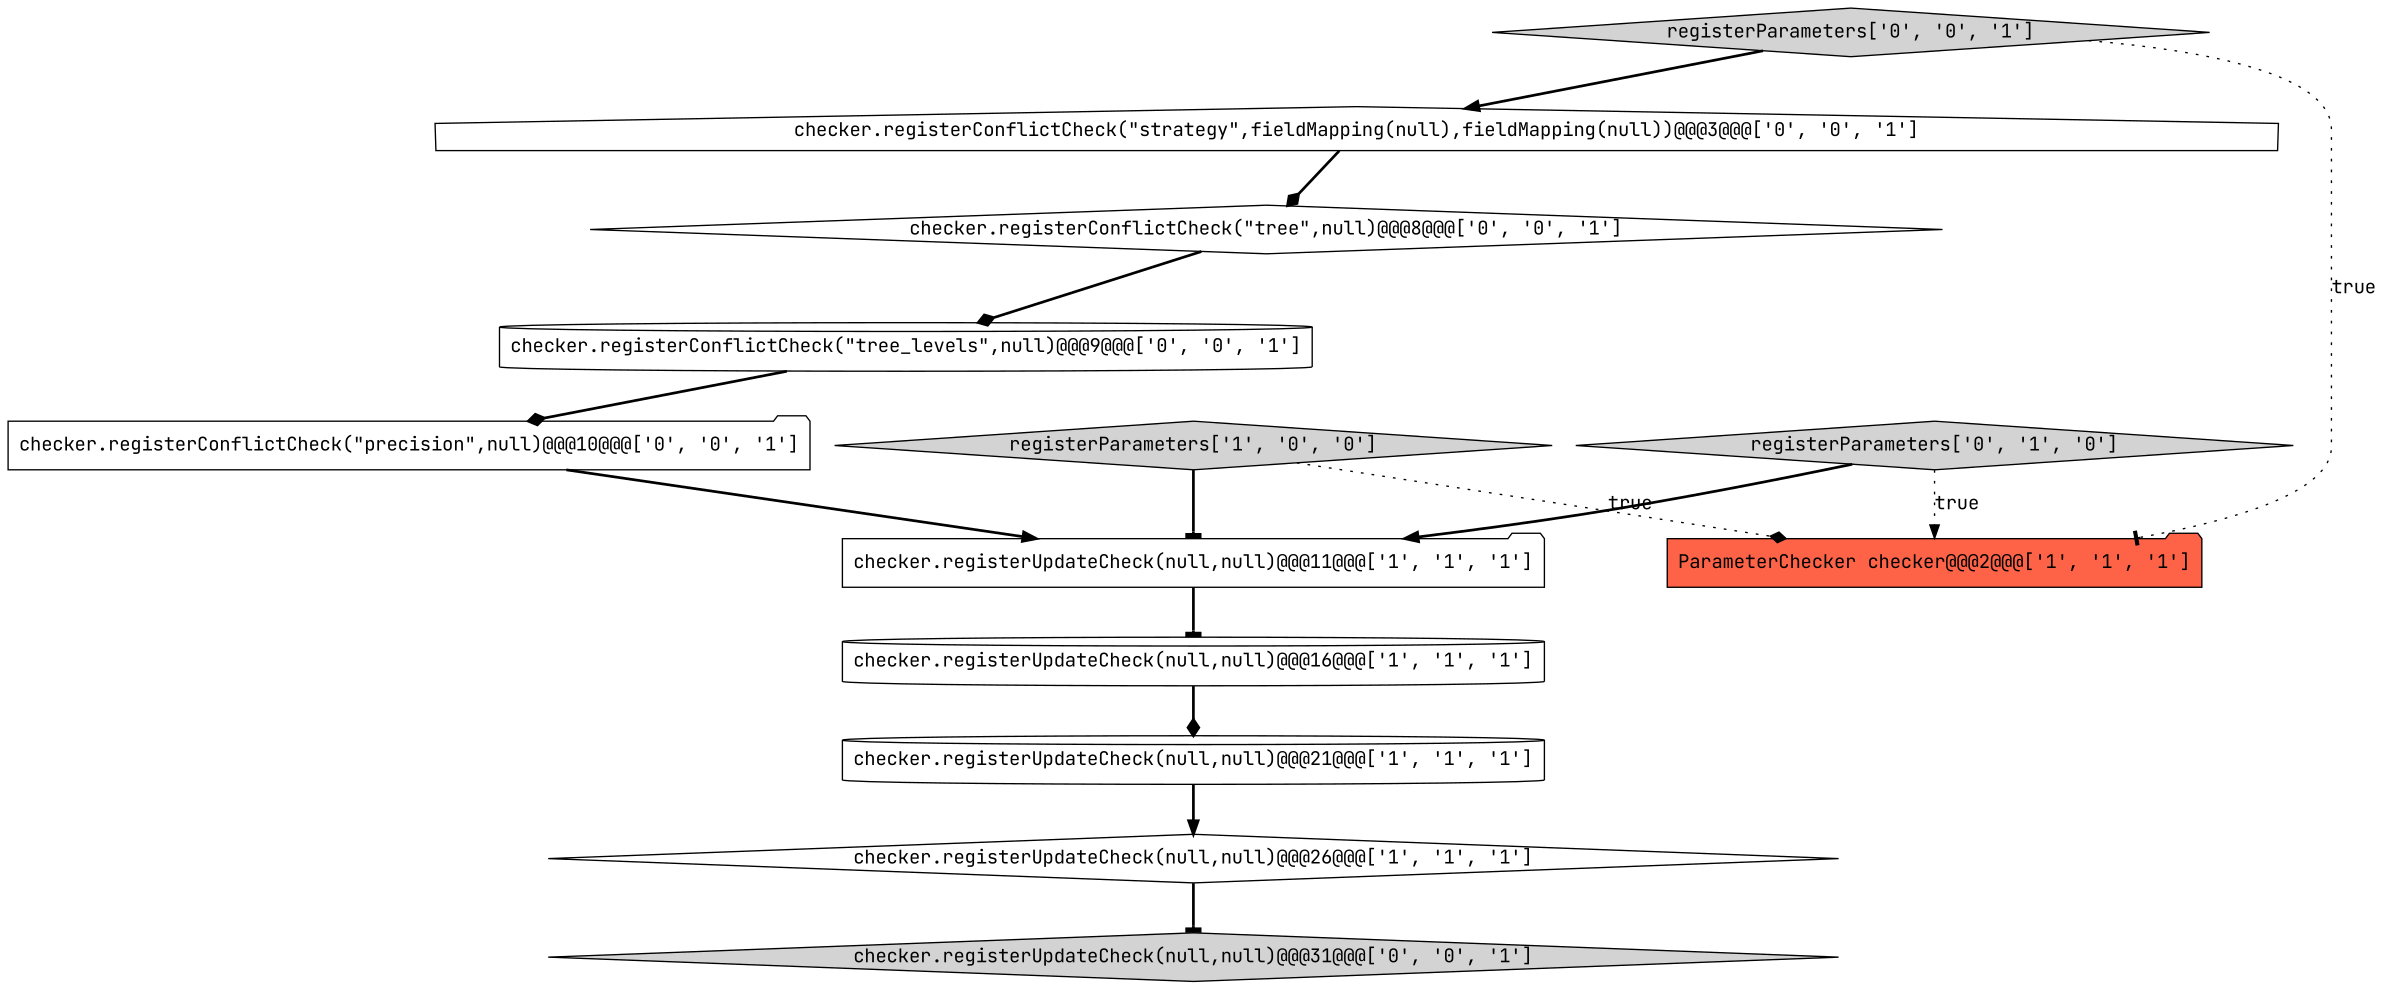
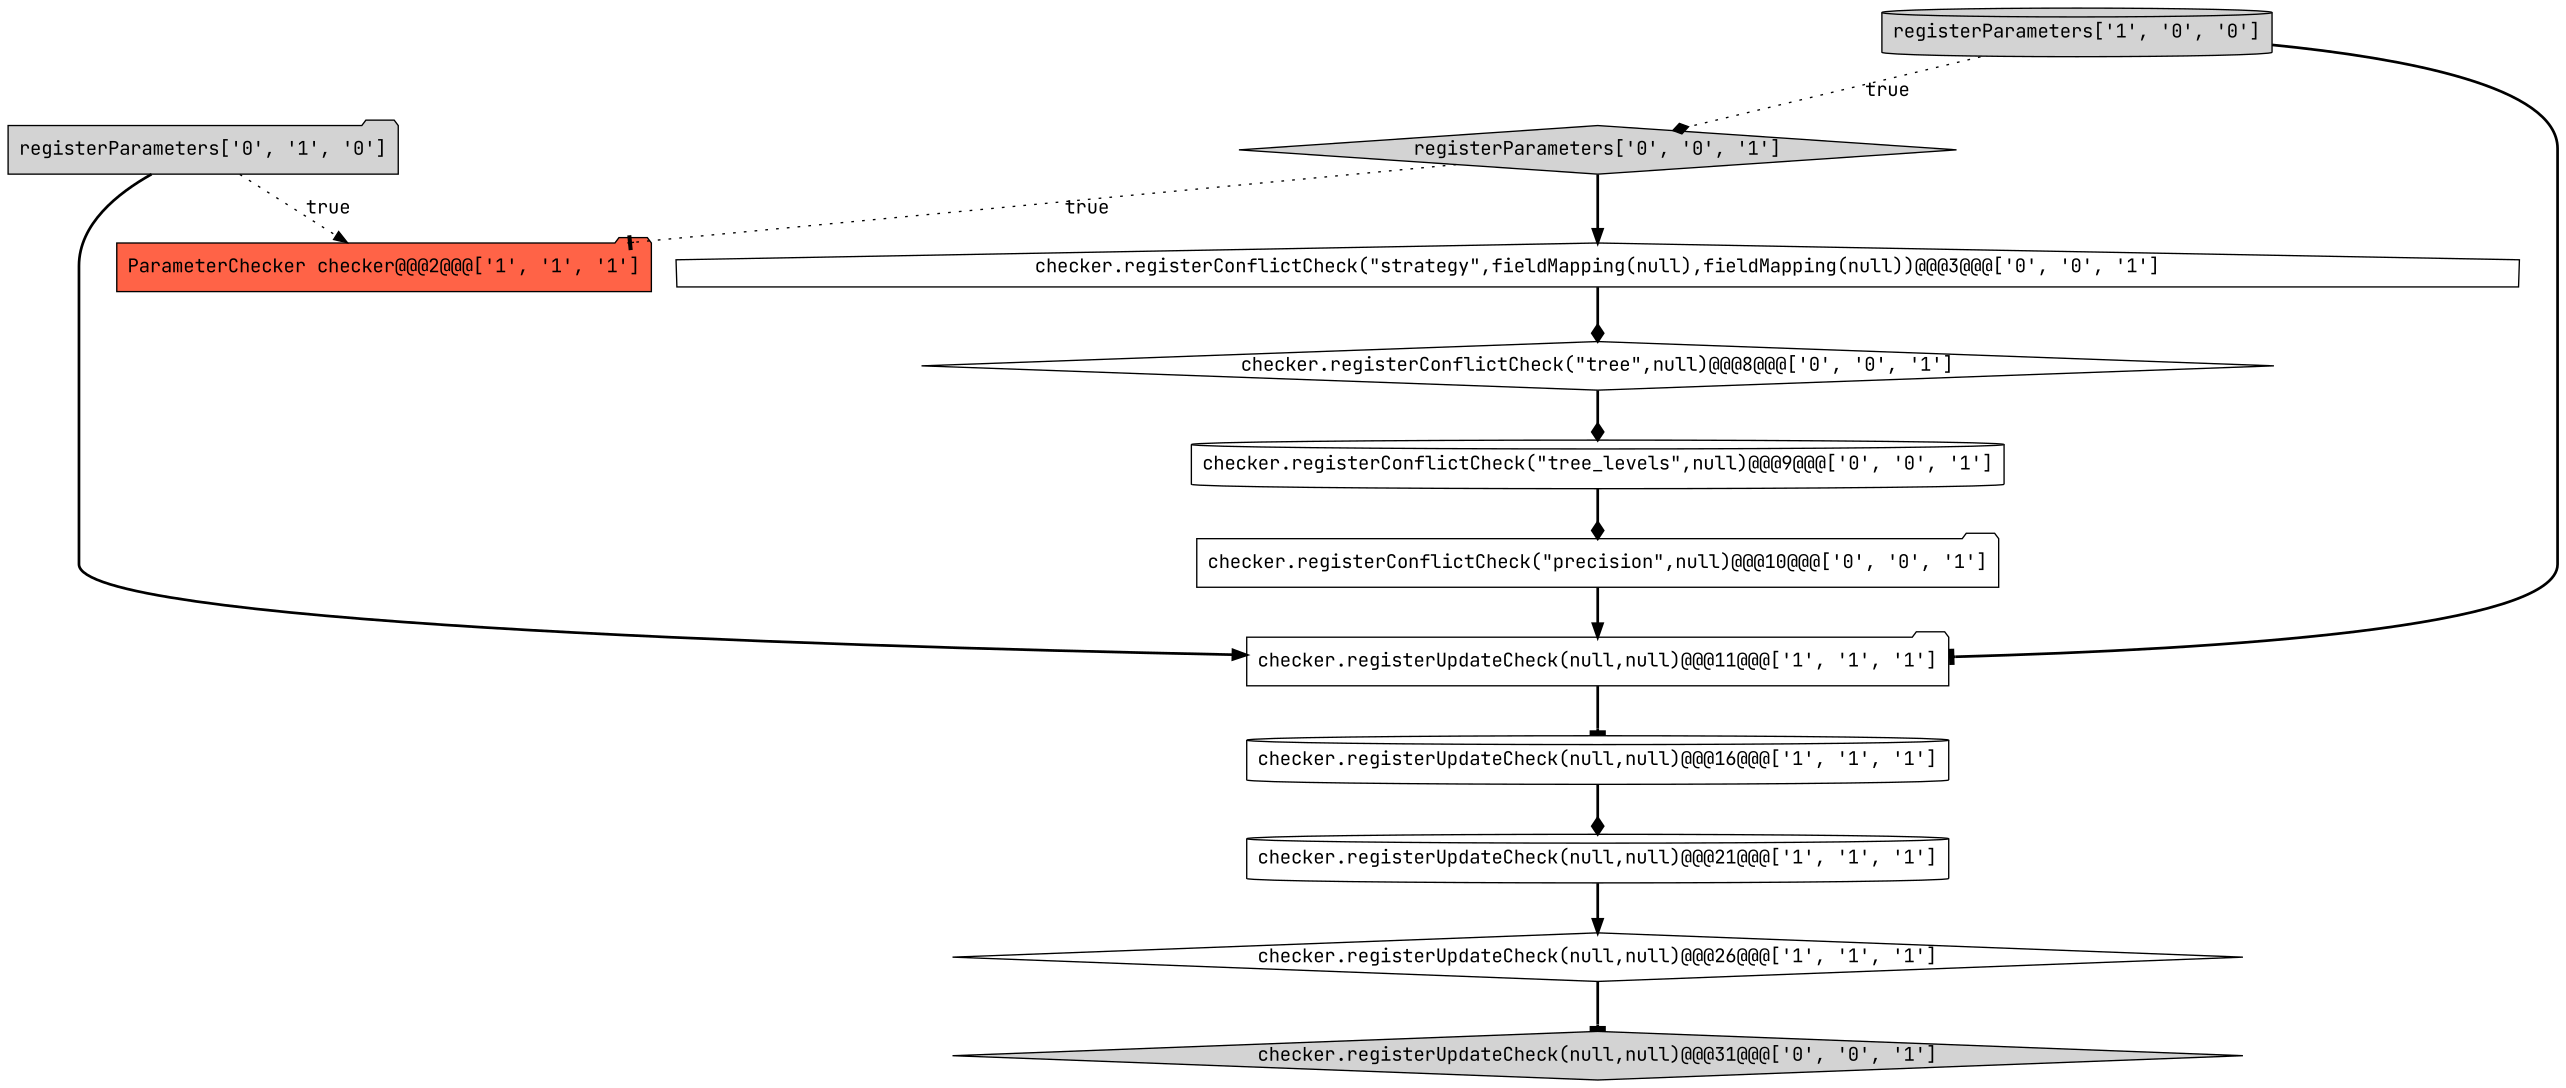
(1193, 446) -> (2077, 32)
(1935, 446) -> (203, 150)
(1533, 499) -> (1835, 92)
